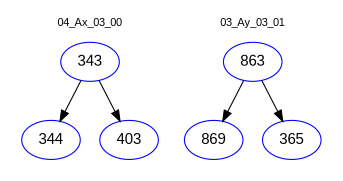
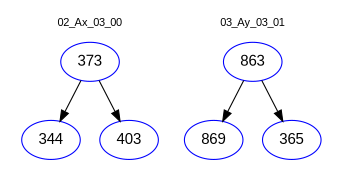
(90, 23) -> (90, 23)
(90, 62) -> (90, 62)
